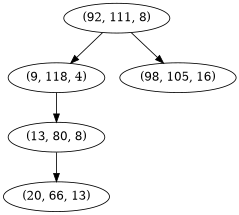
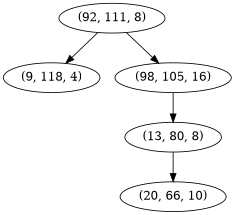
(56, 103) -> (173, 103)
(56, 197) -> (173, 197)
